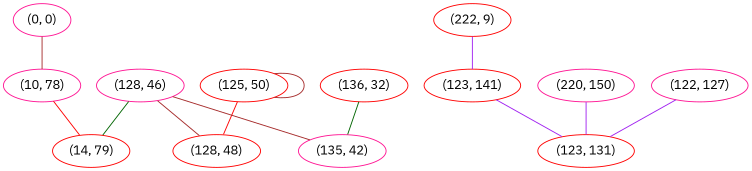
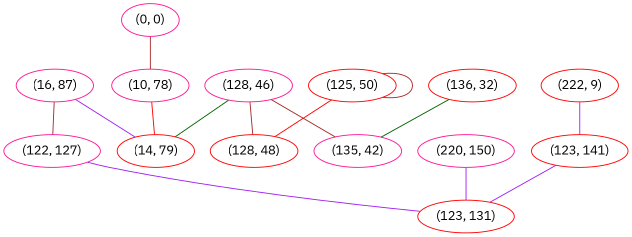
none -> (55, 86)
